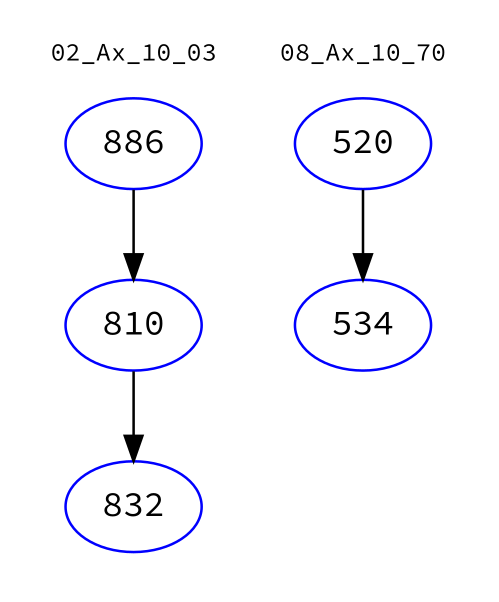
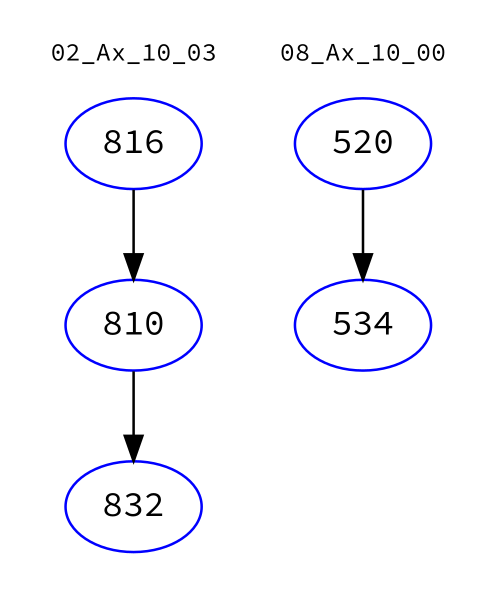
(364, 54) -> (364, 54)
(134, 144) -> (134, 144)
